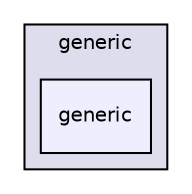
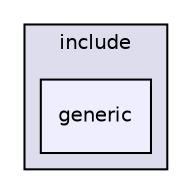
(96, 44) -> (96, 44)
